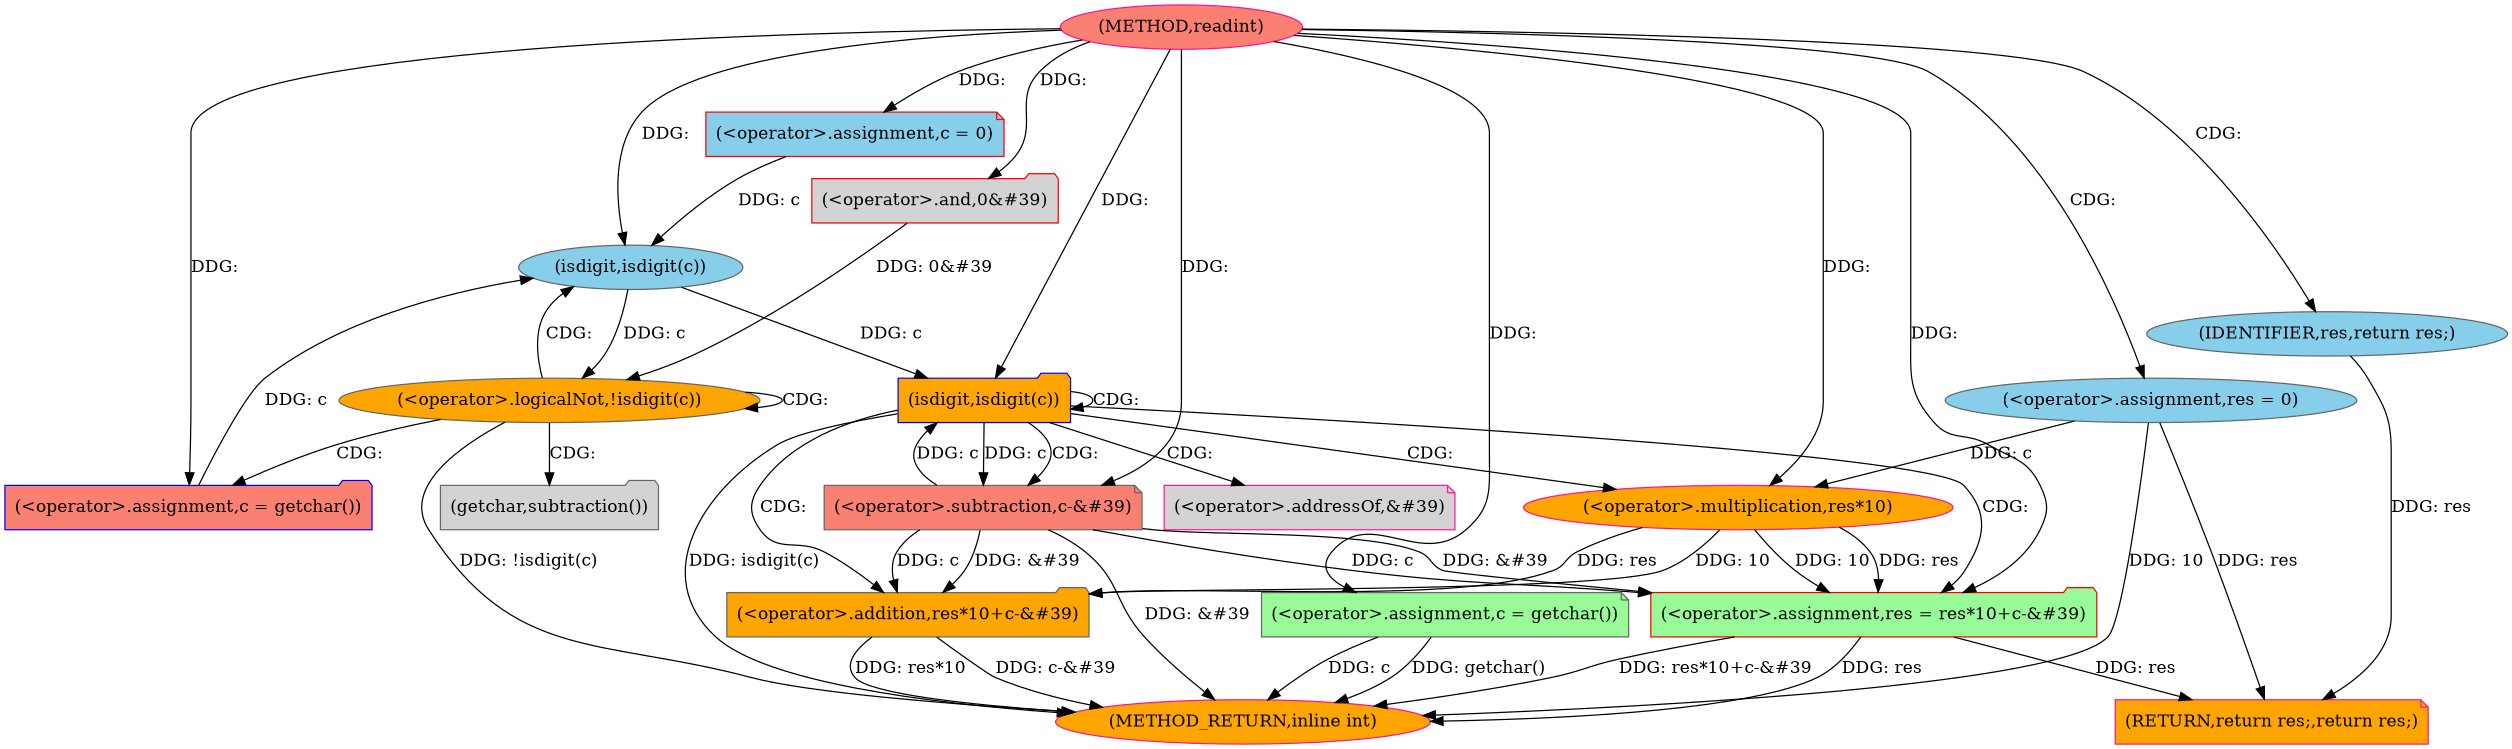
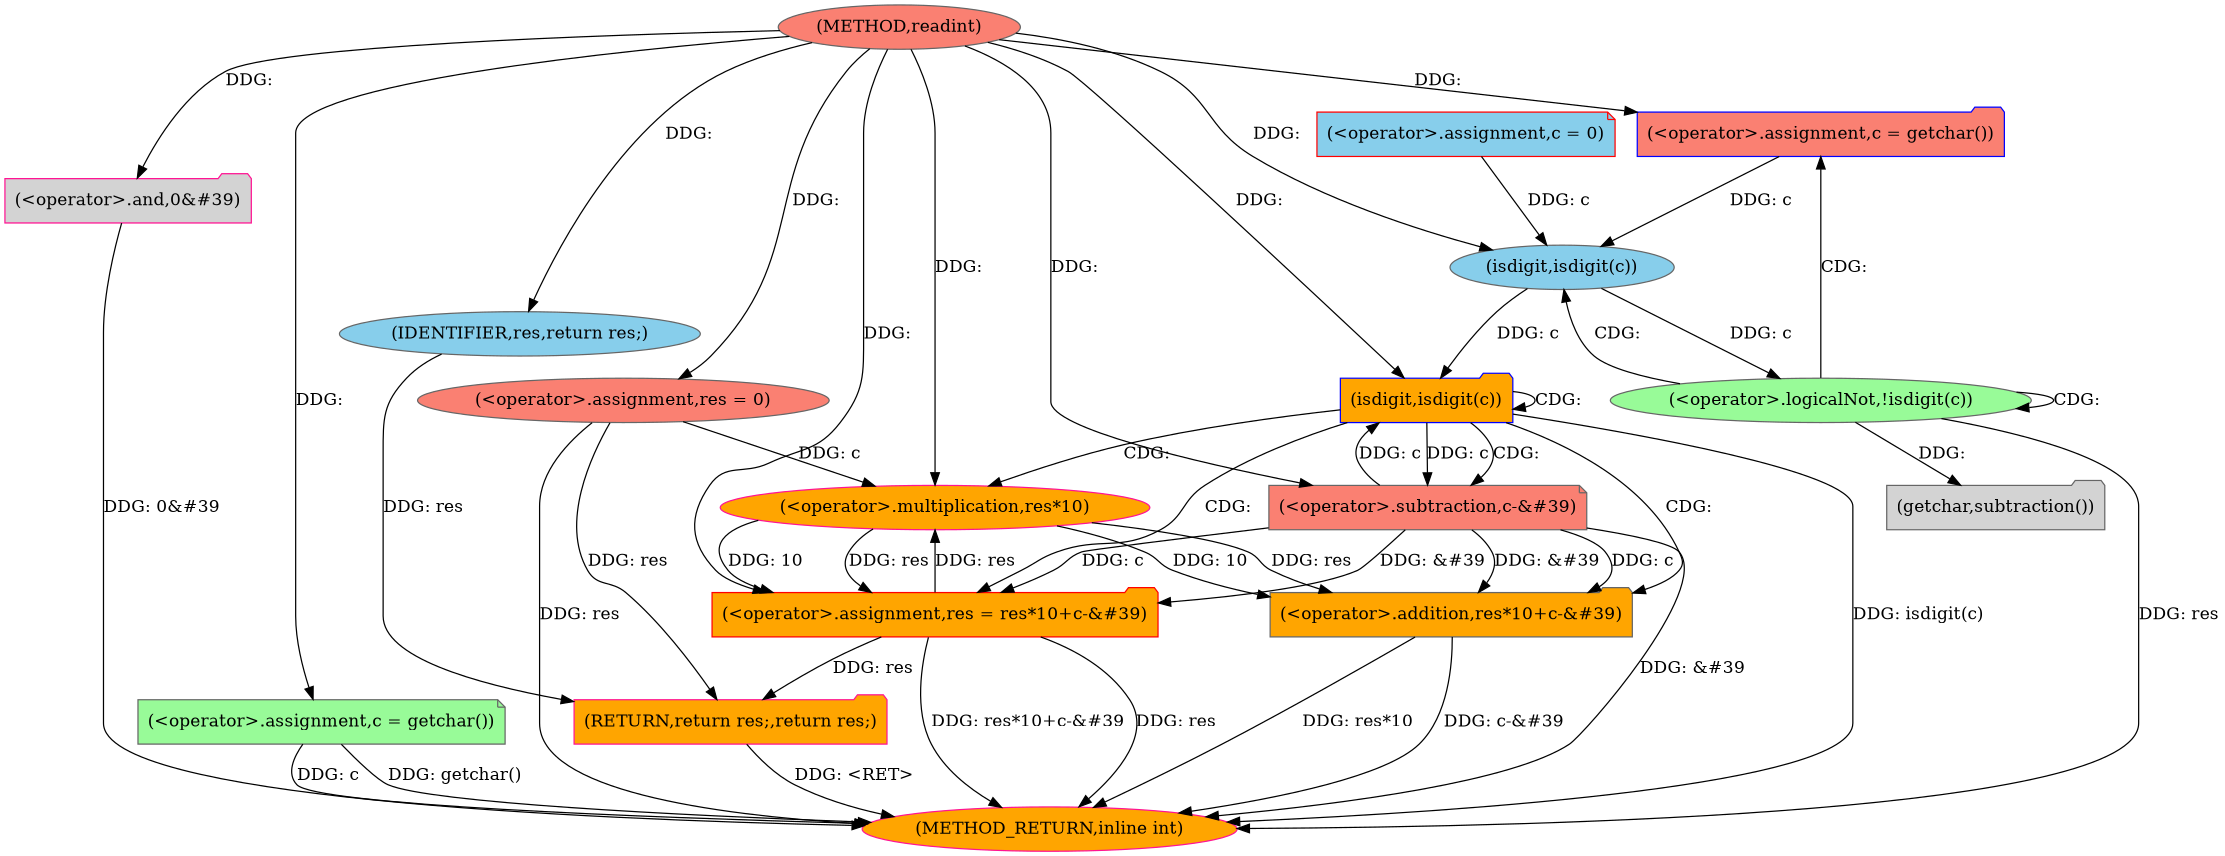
(1181, 27) -> (899, 27)
(985, 62) -> none
(2222, 134) -> (692, 134)
(935, 201) -> (128, 201)
(2096, 201) -> (819, 201)
(779, 309) -> (220, 777)
(549, 400) -> (1821, 400)
(2151, 400) -> (623, 400)
(576, 454) -> (1945, 454)
(1310, 508) -> none
(529, 561) -> (2179, 615)
(2166, 561) -> (580, 615)
none -> (935, 567)
(1874, 615) -> (935, 615)
(2272, 722) -> (731, 722)
none -> (808, 791)
